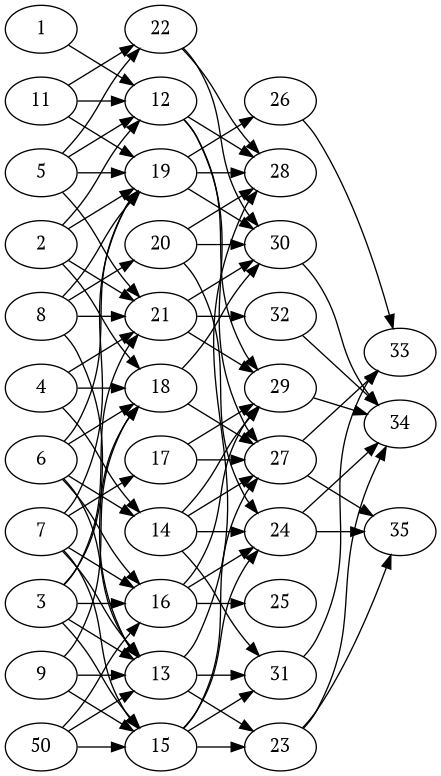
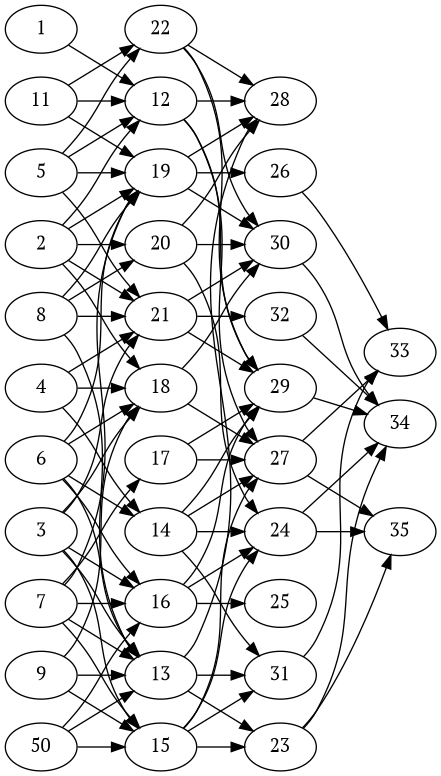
none -> (221, 202)
none -> (91, 245)
